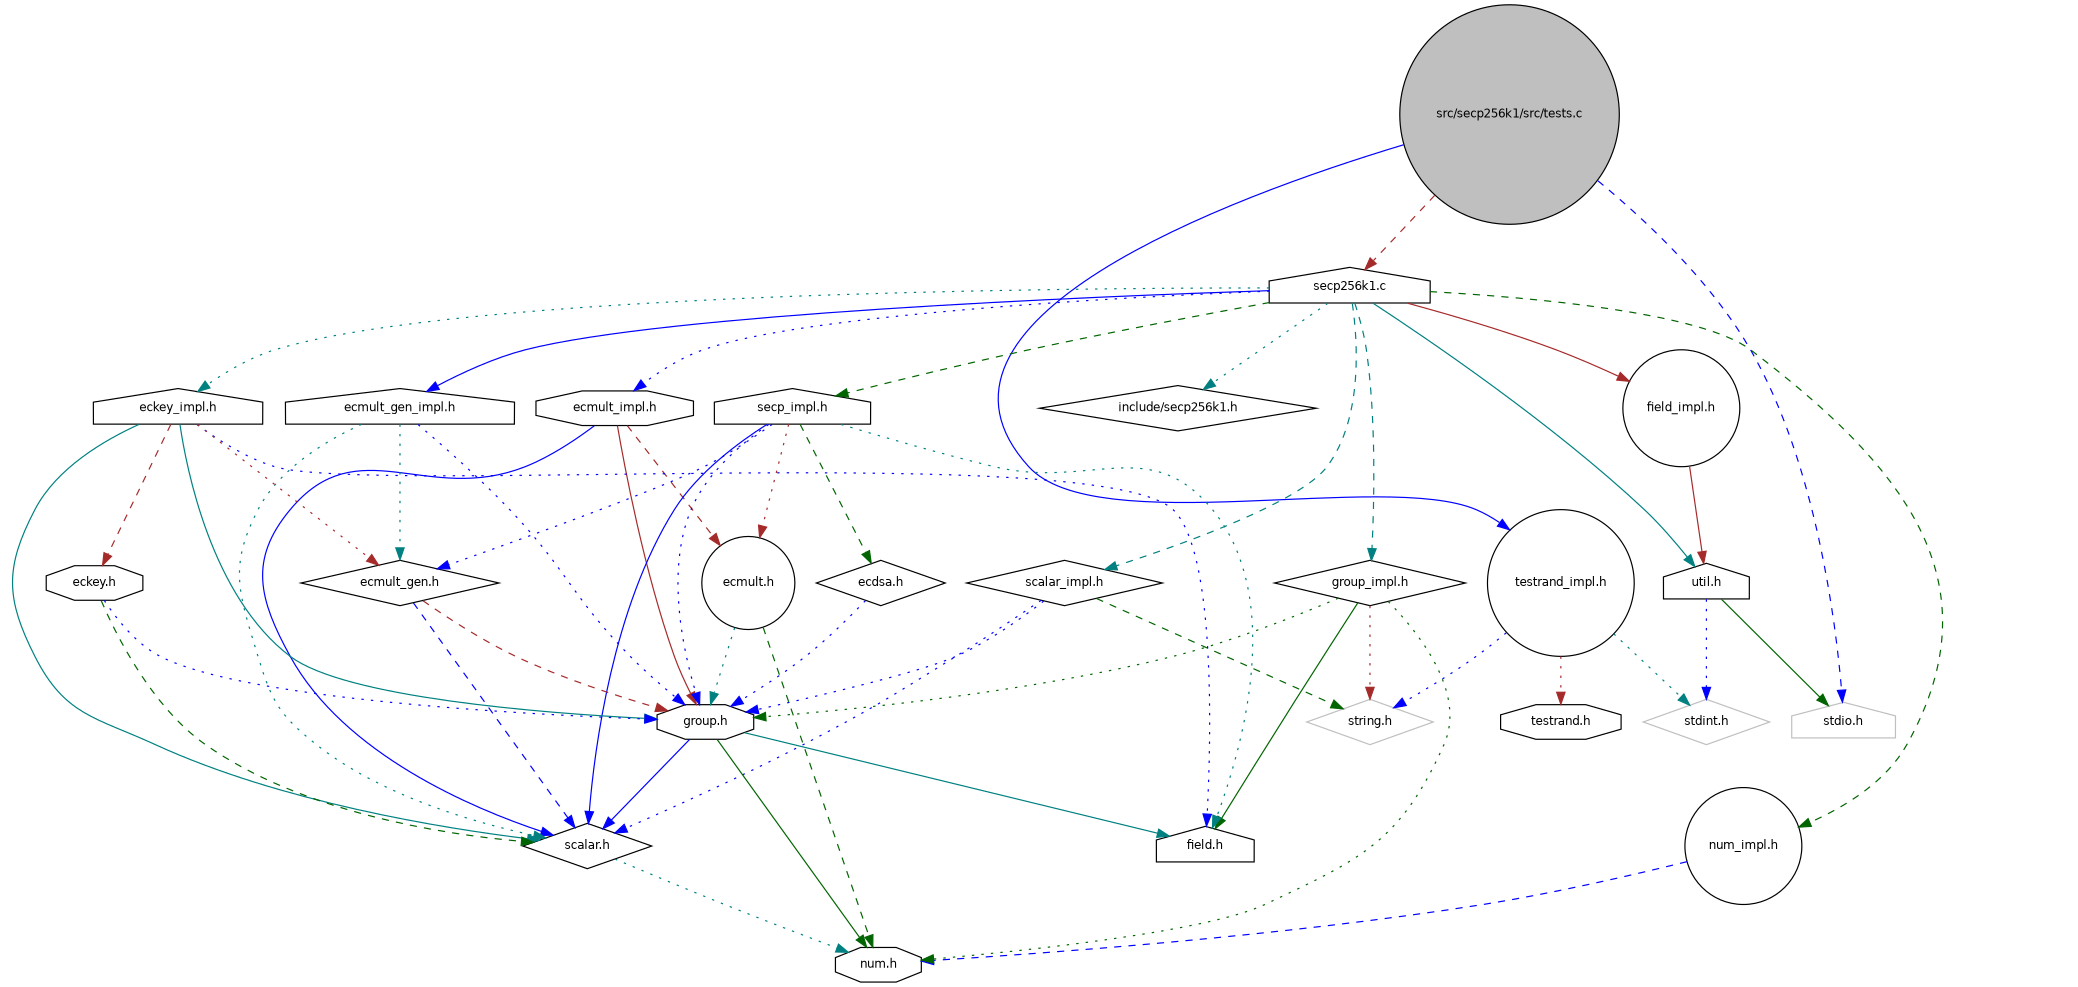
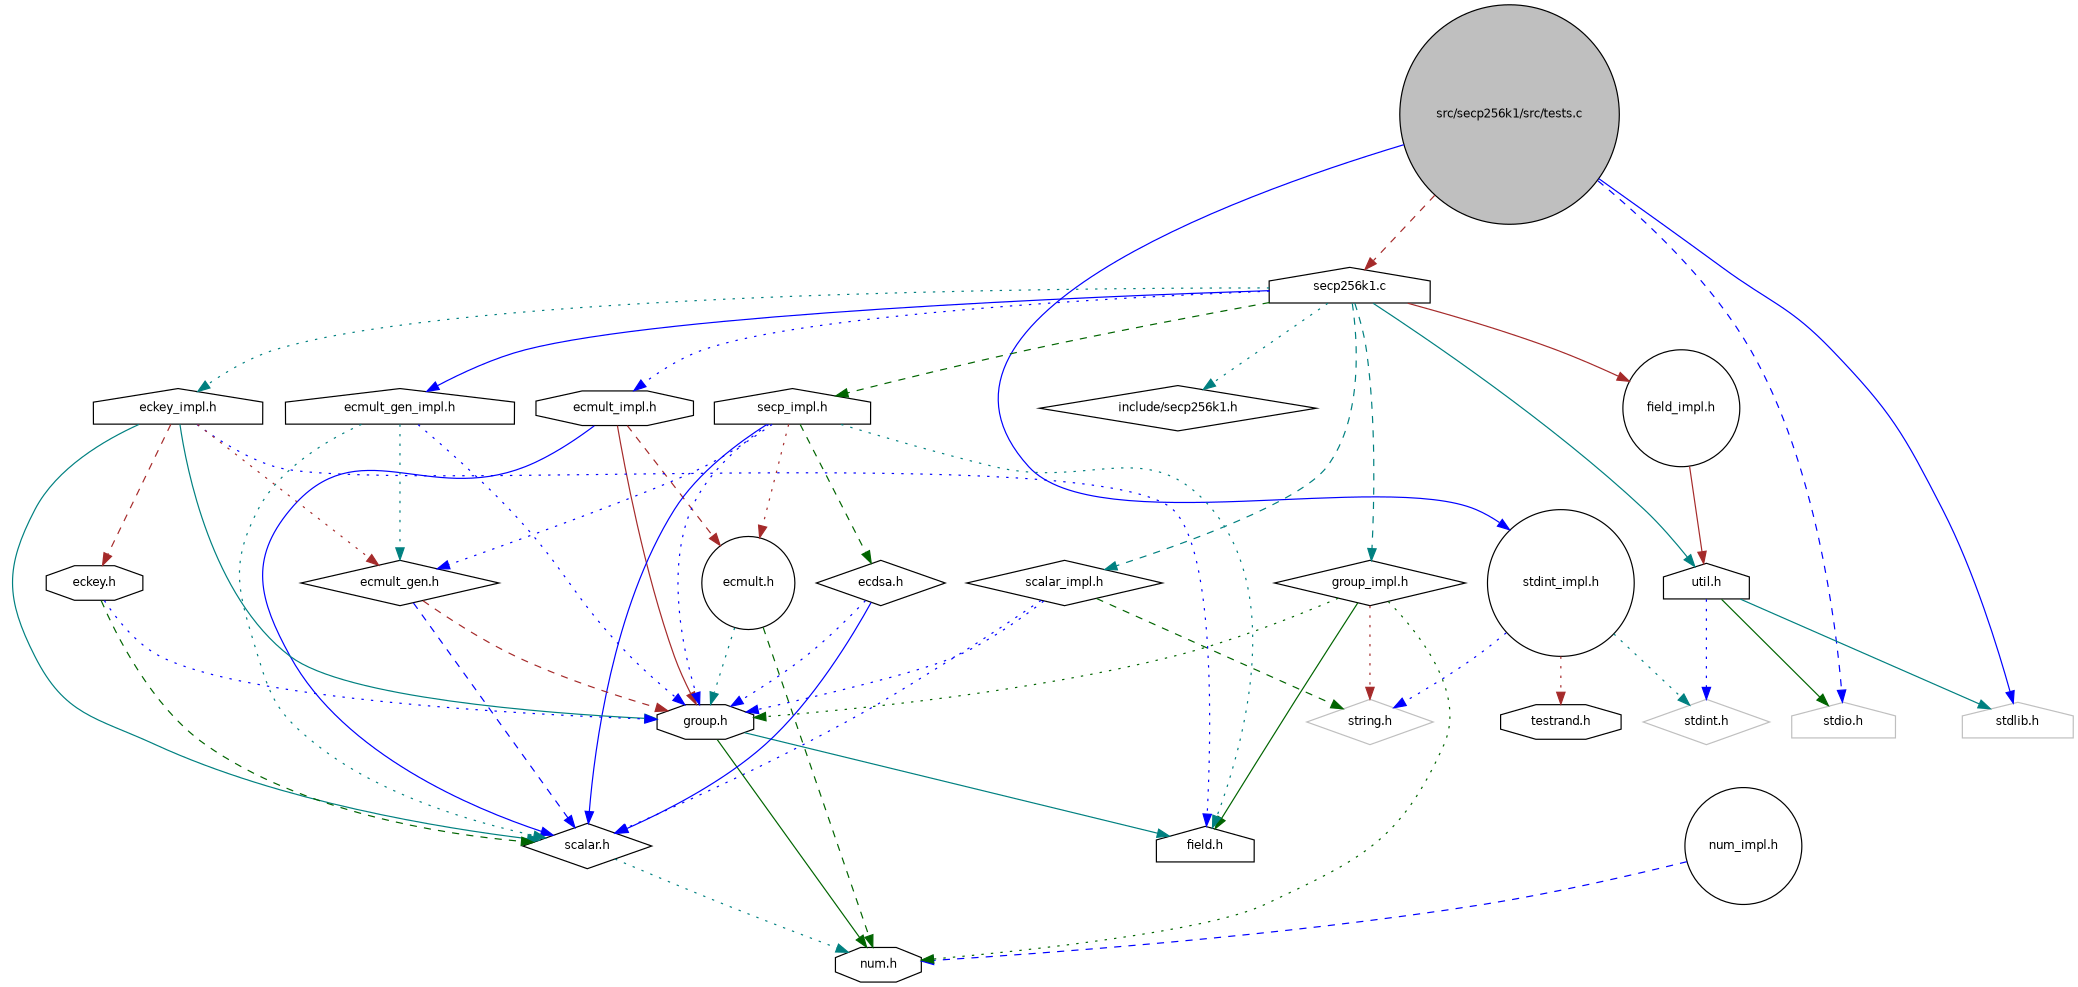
(1853, 439) -> none
(1561, 583) -> (1561, 583)
none -> (2018, 722)
(650, 780) -> (777, 733)
